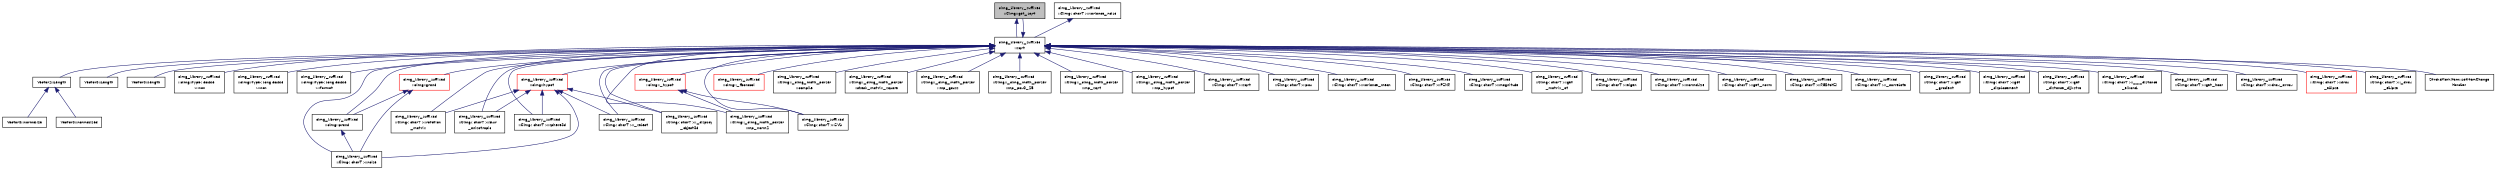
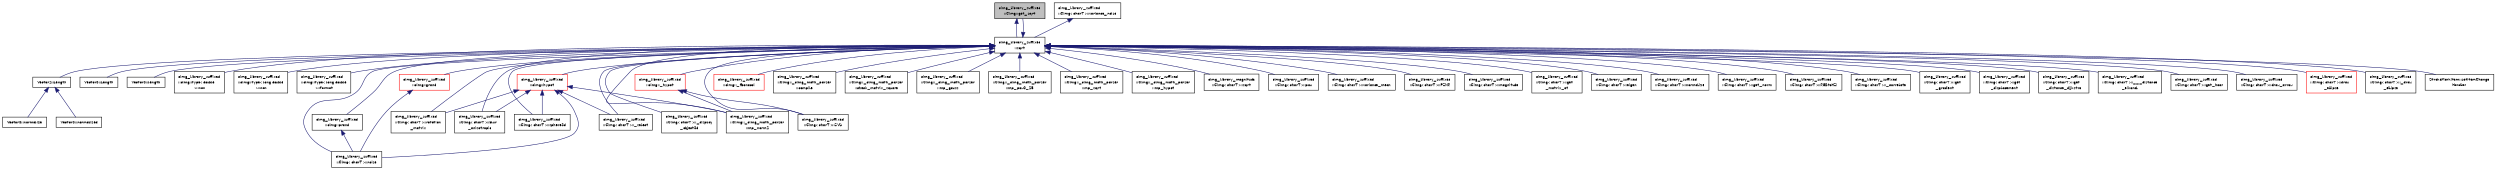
(1232, 82) -> (1232, 82)
(615, 100) -> (649, 99)
(378, 103) -> none
